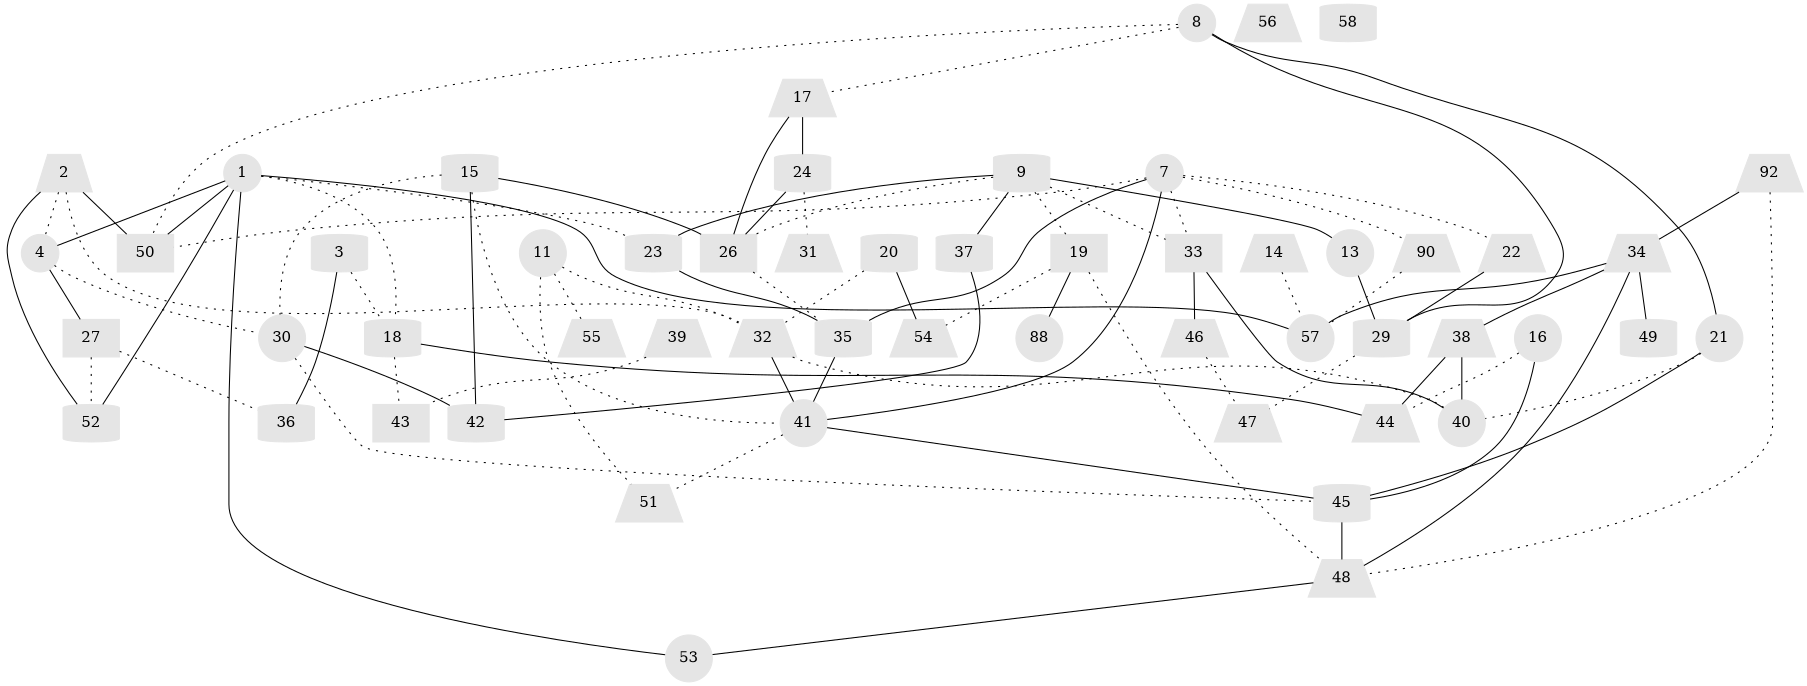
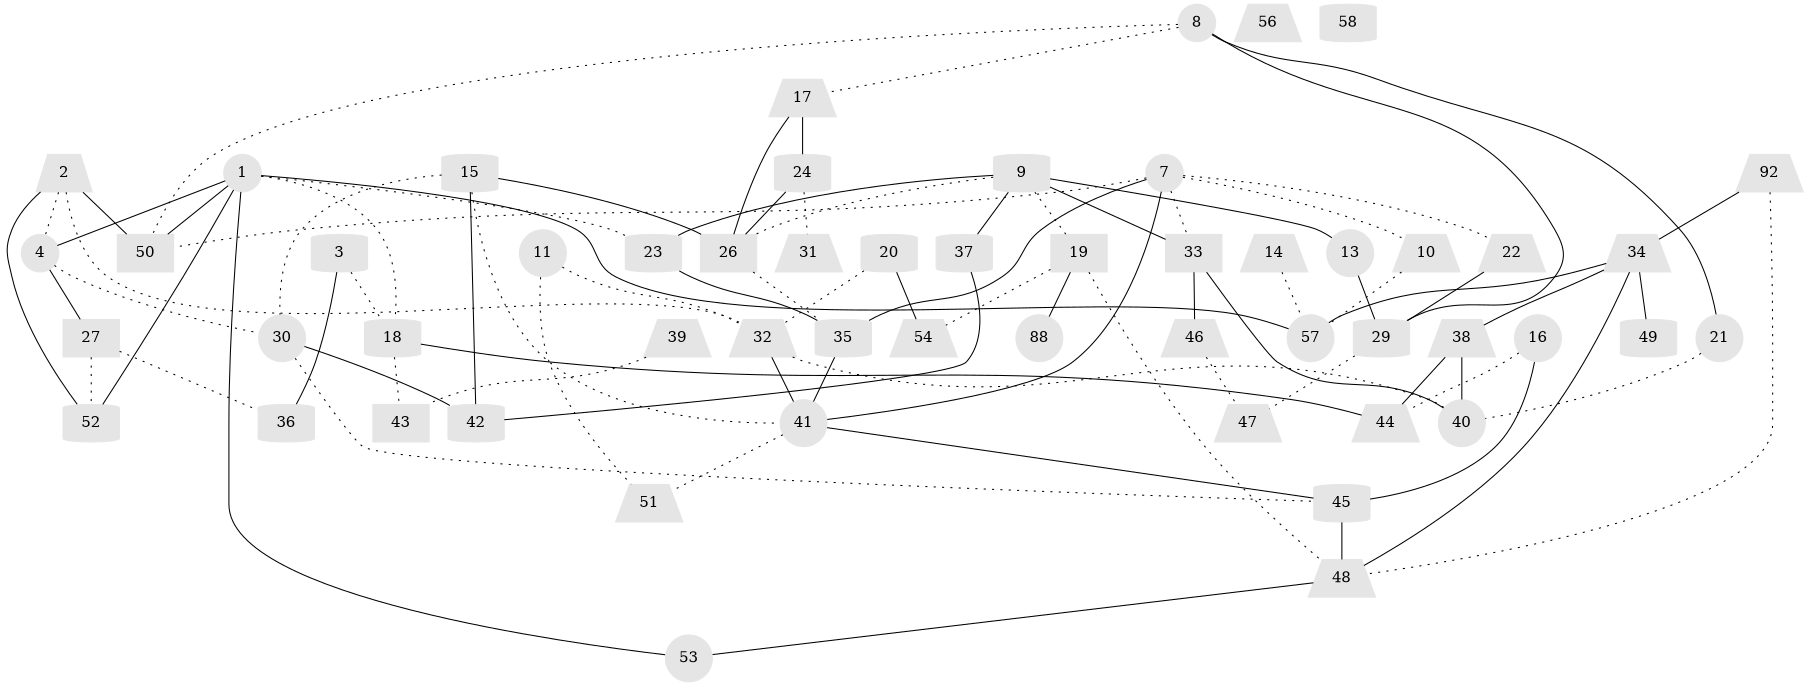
(1108, 213) -> (1108, 213)
(1426, 253) -> (1426, 253)
(592, 338) -> none
(1542, 439) -> none
